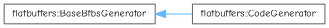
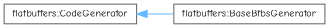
(179, 14) -> (160, 14)
